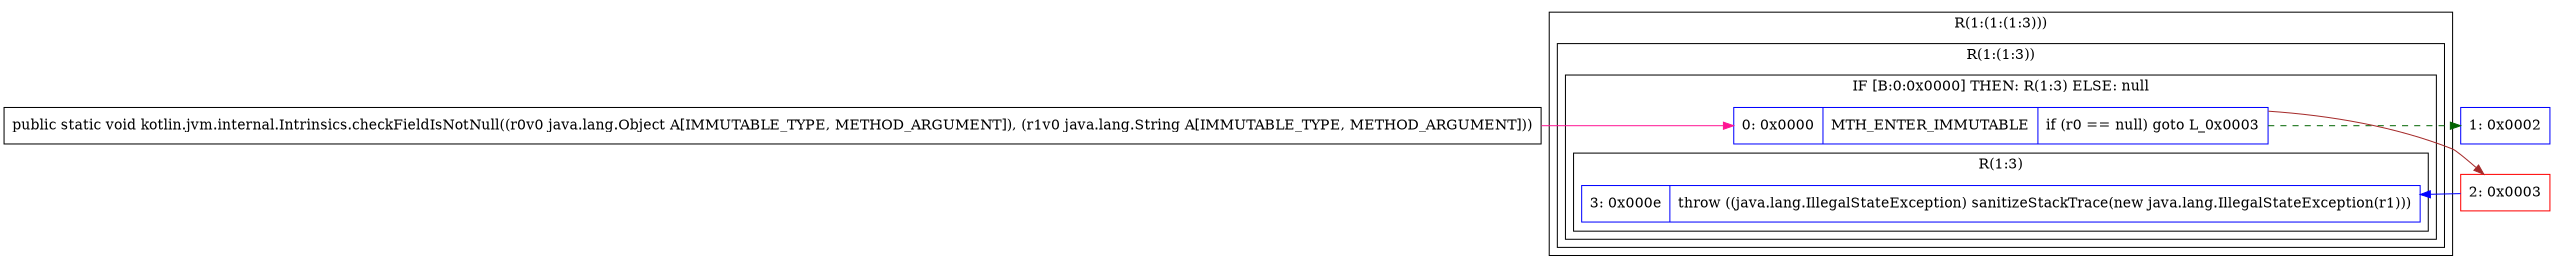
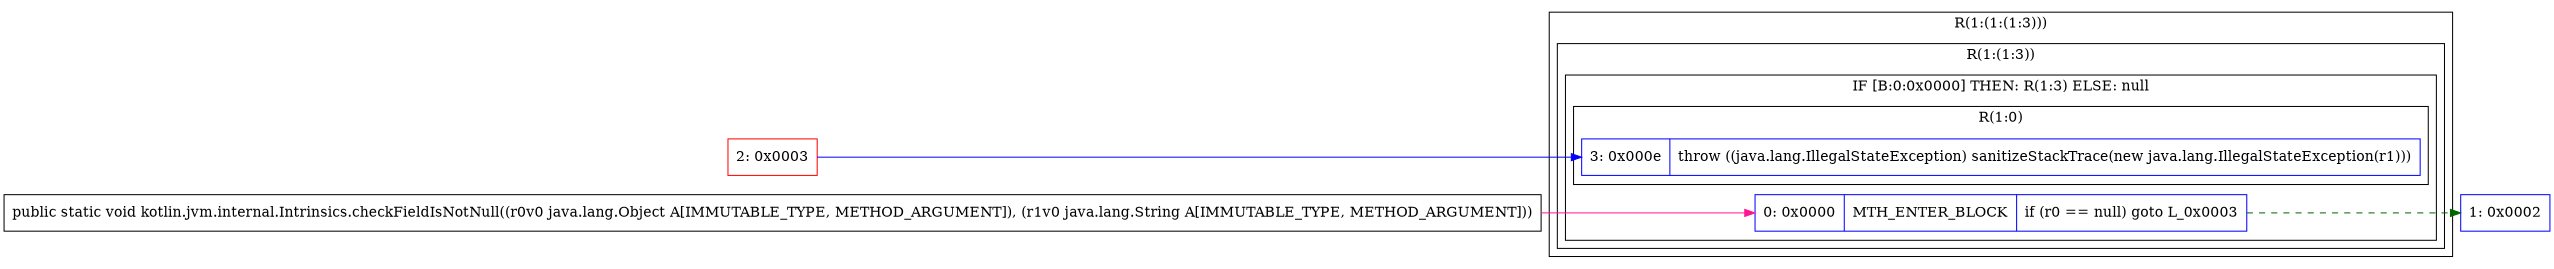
(1930, 125) -> (1930, 212)
(2403, 133) -> none
(2001, 165) -> (2001, 118)
